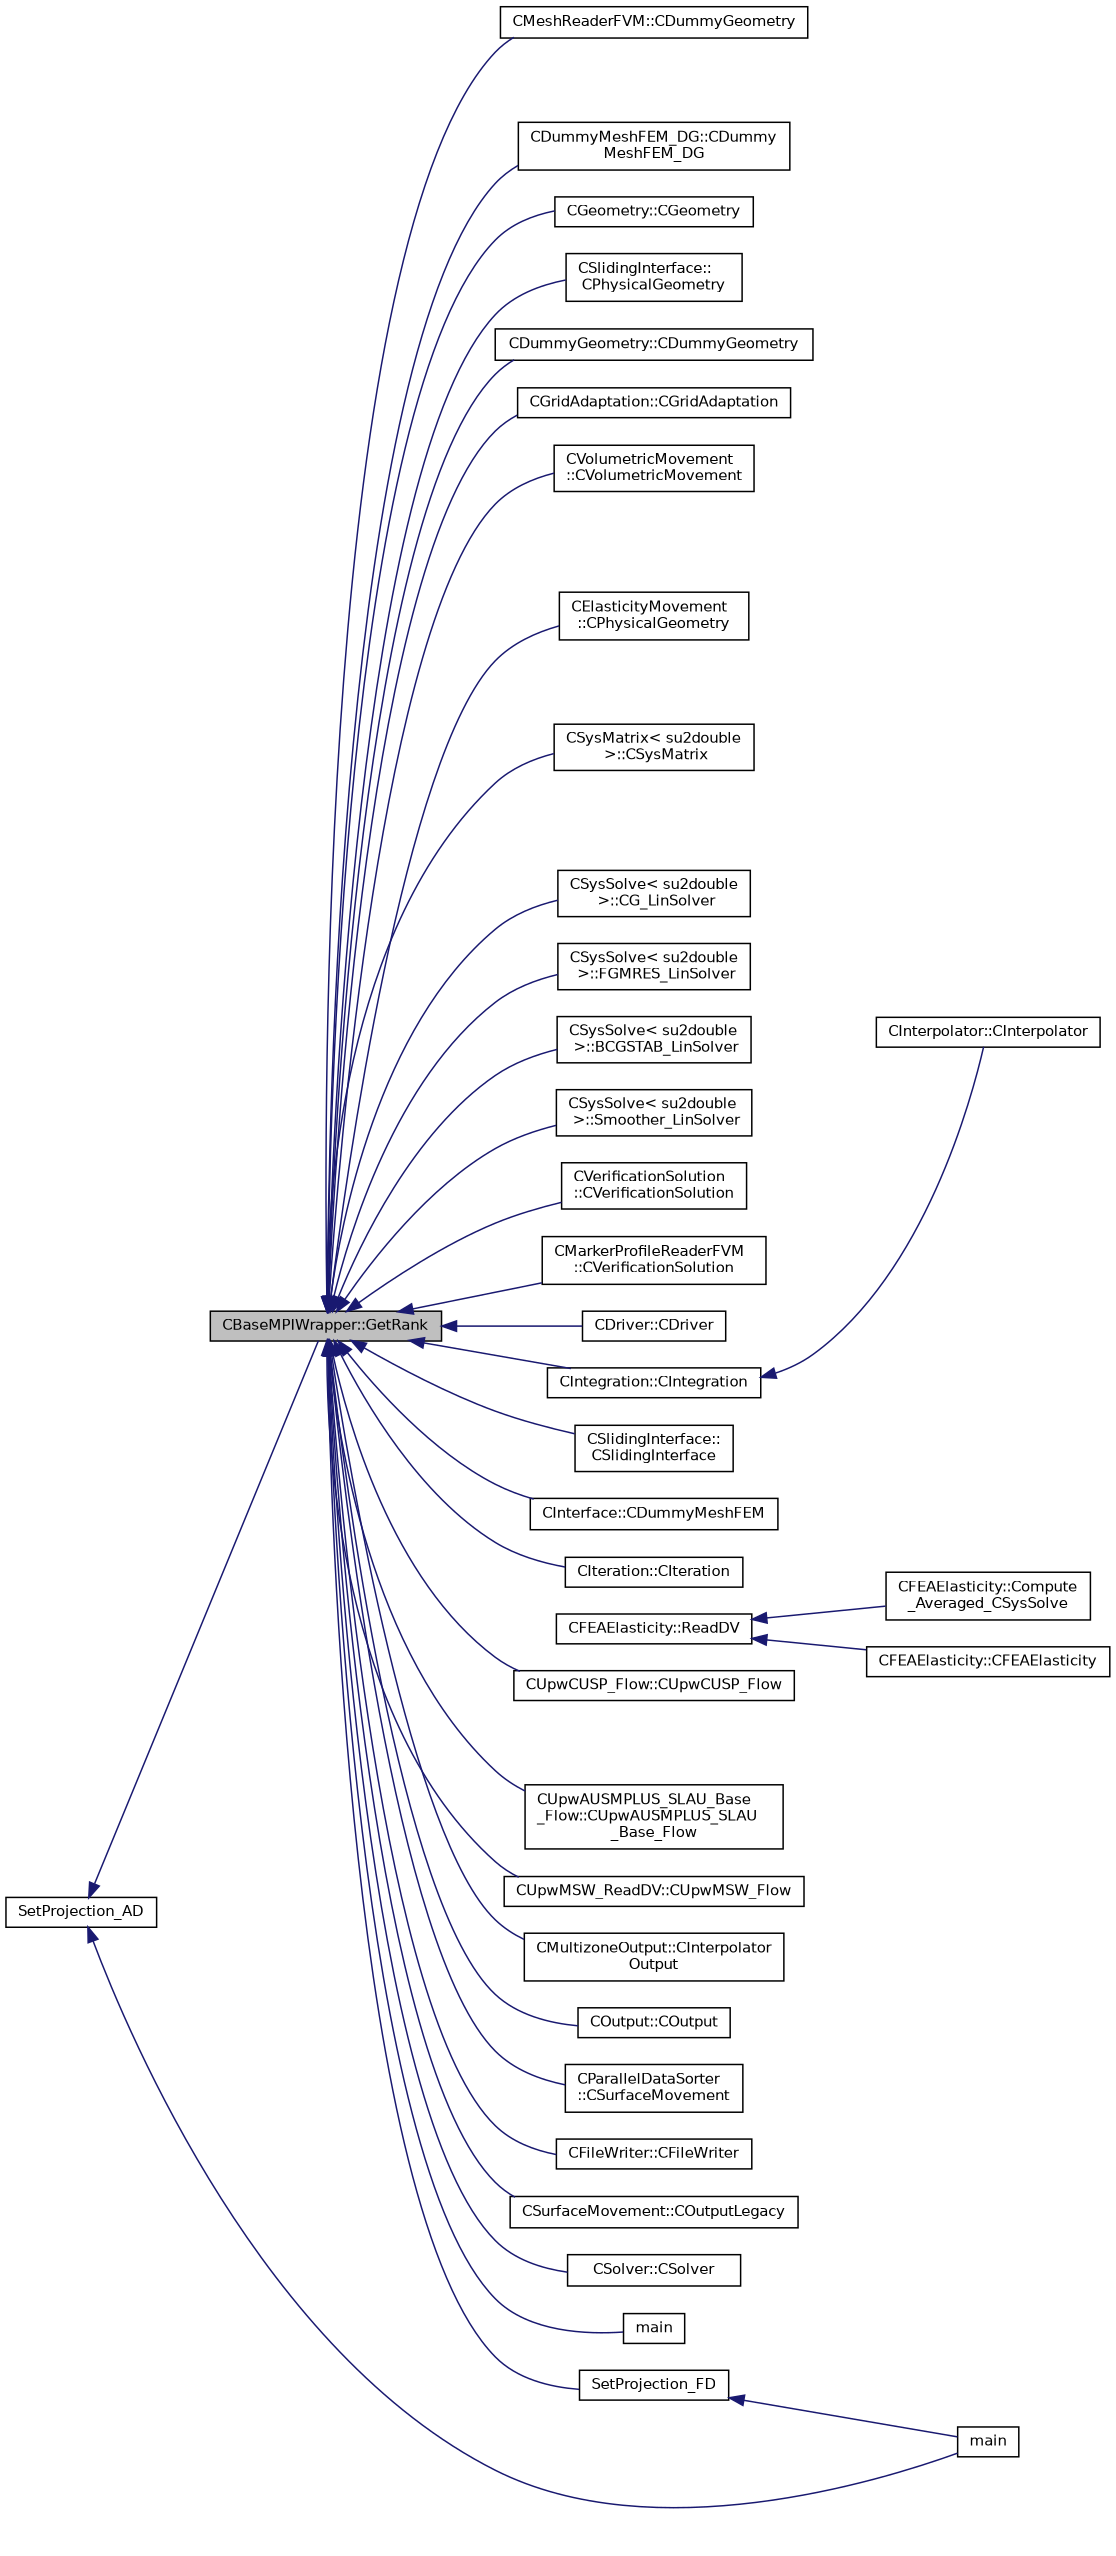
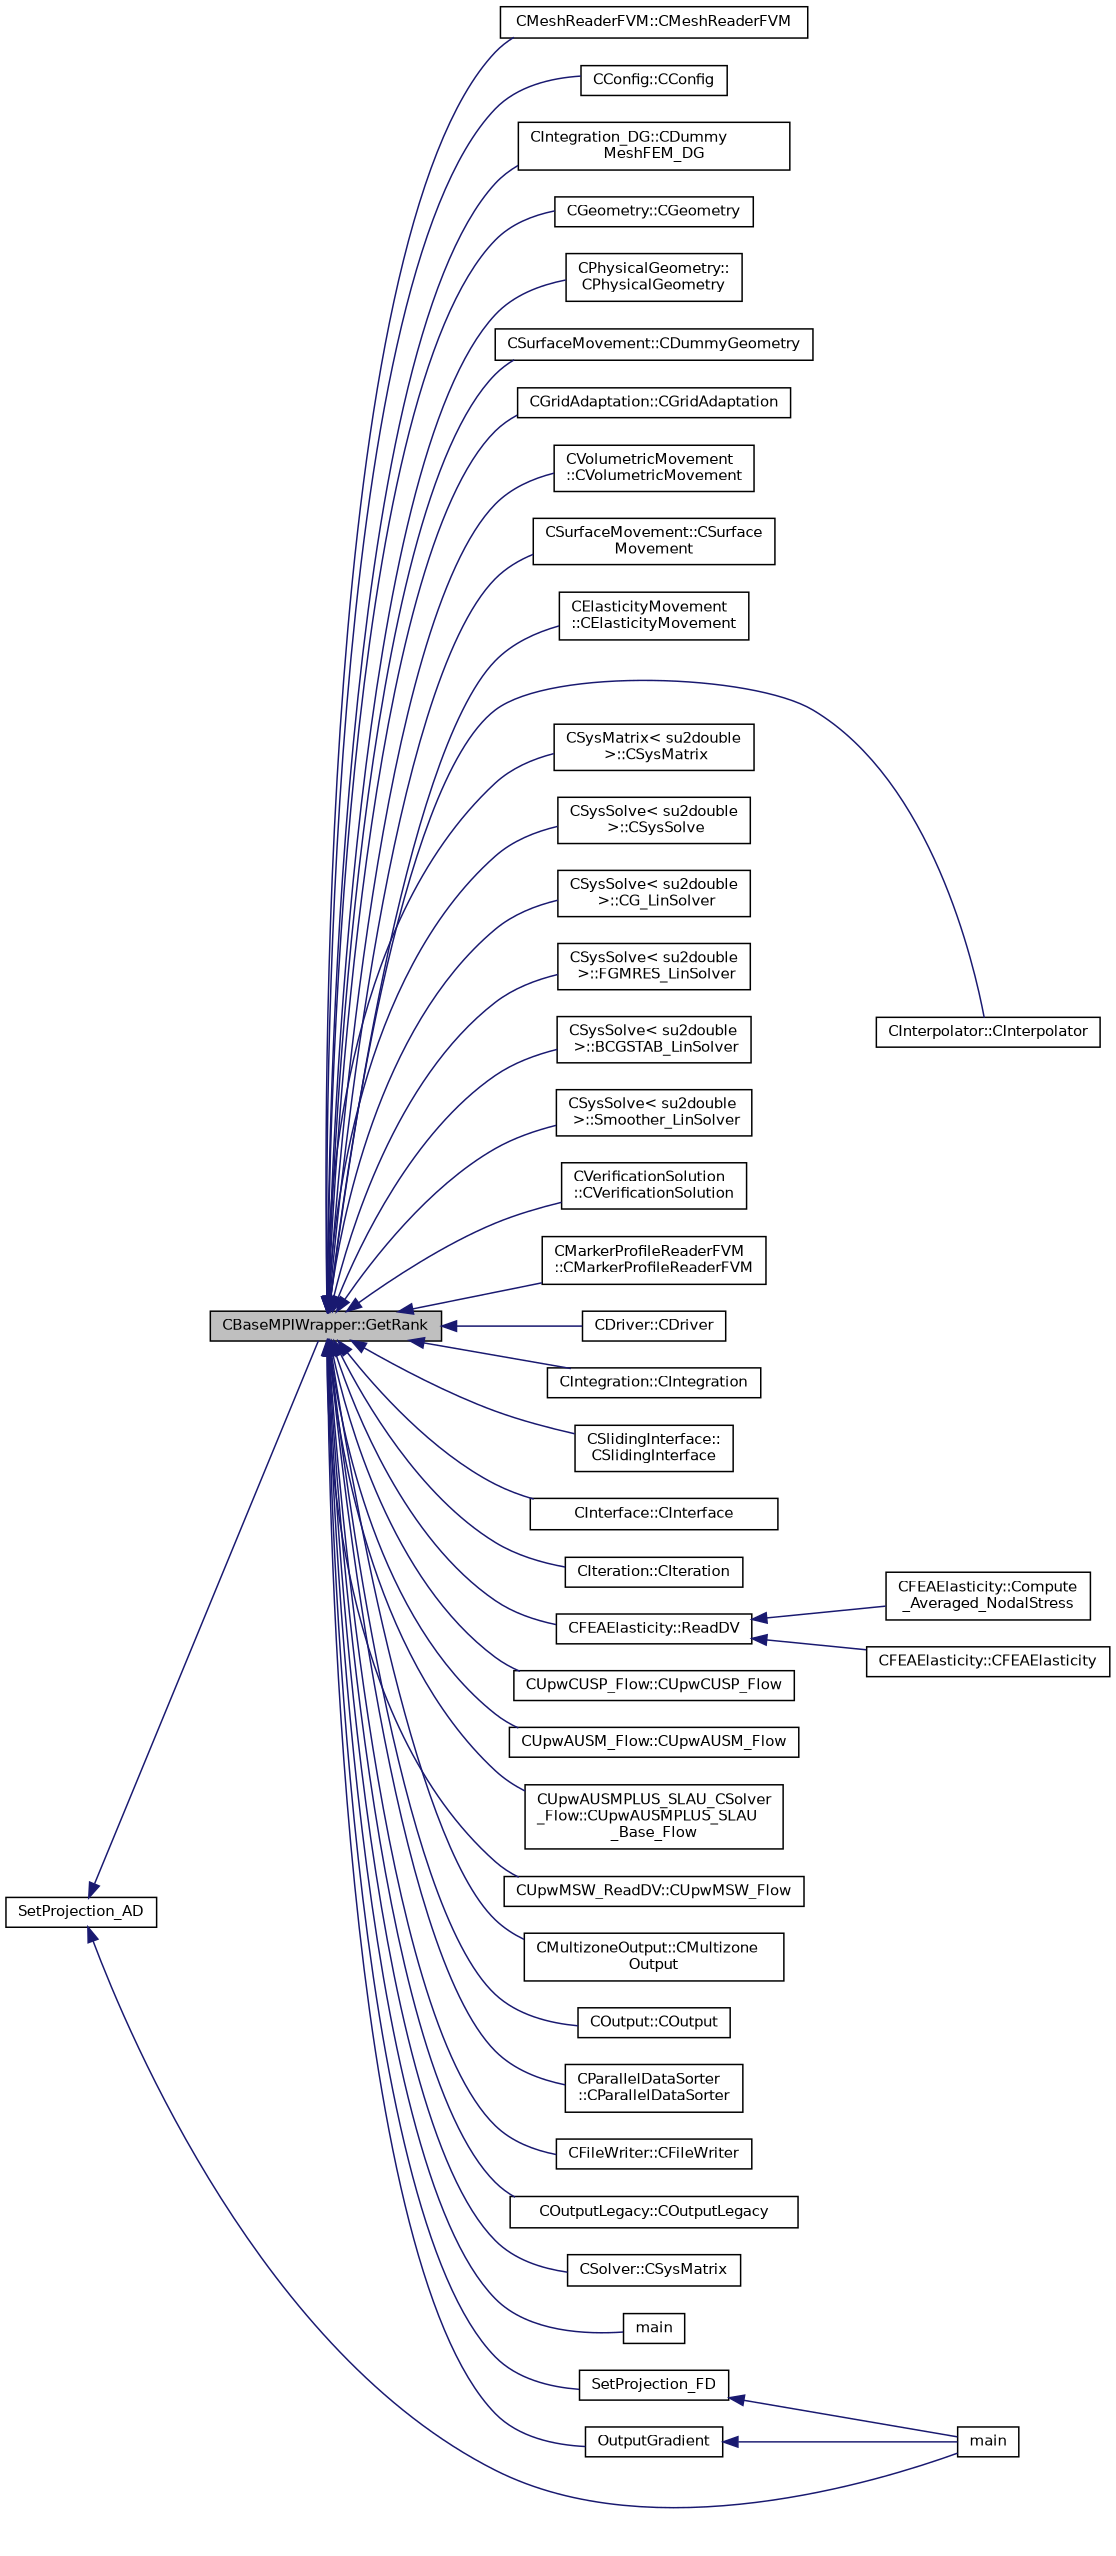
(654, 22) -> (654, 22)
none -> (654, 81)
(654, 146) -> (654, 146)
(654, 277) -> (654, 277)
(654, 345) -> (654, 345)
none -> (654, 541)
(654, 616) -> (654, 616)
none -> (654, 820)
(914, 1234) -> (527, 695)
(654, 1261) -> (654, 1261)
(654, 1514) -> (654, 1514)
none -> (415, 1518)
(988, 1596) -> (988, 1596)
none -> (654, 1742)
(654, 1817) -> (654, 1817)
(654, 1957) -> (654, 1957)
(654, 2088) -> (654, 2088)
(654, 2212) -> (654, 2212)
(654, 2270) -> (654, 2270)
none -> (654, 2442)
